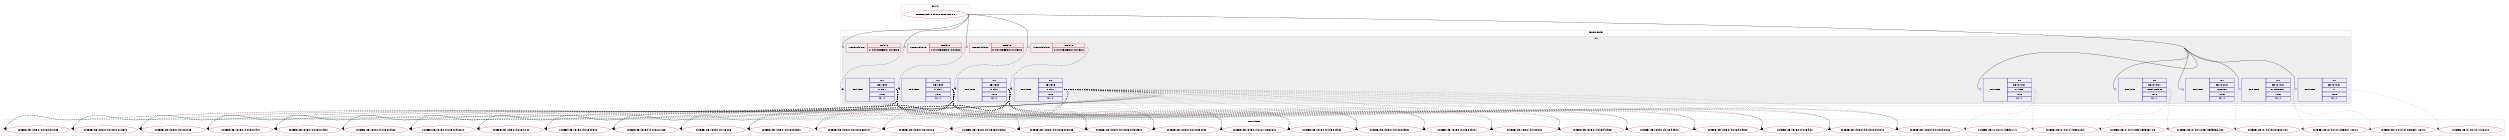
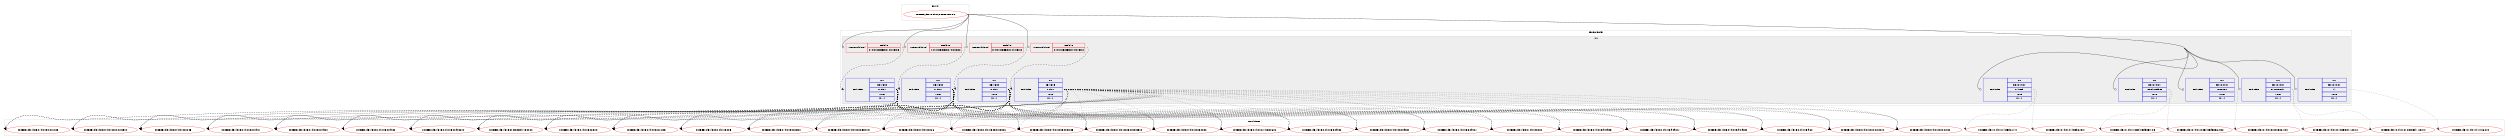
(511, 130) -> (511, 130)
